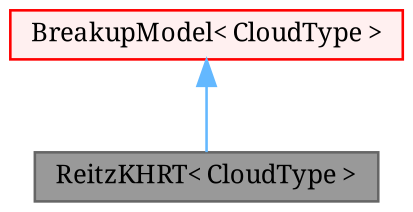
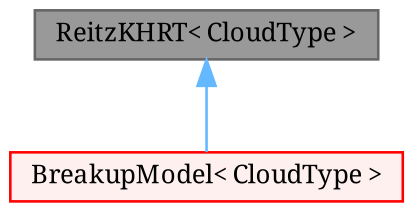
(207, 119) -> (207, 119)
